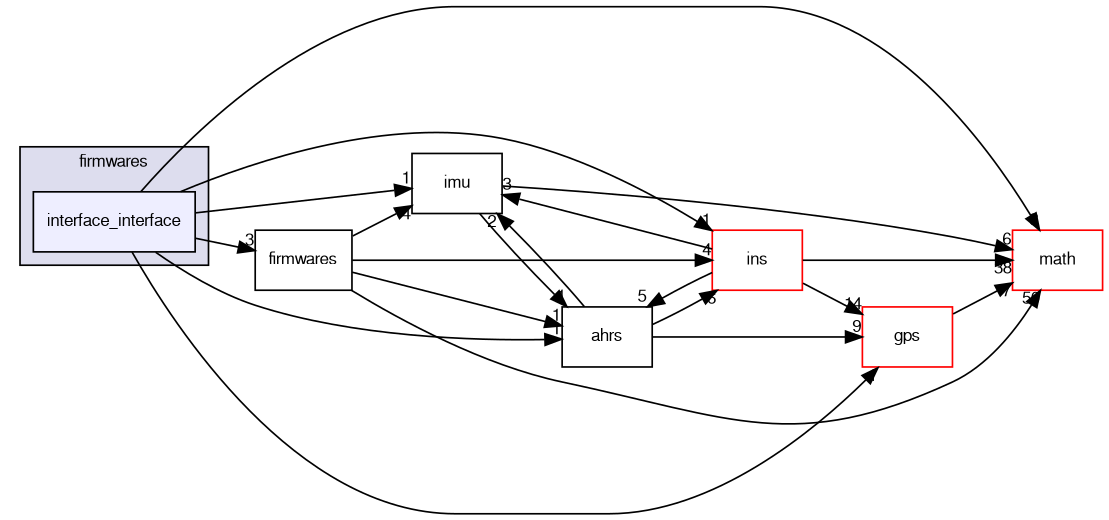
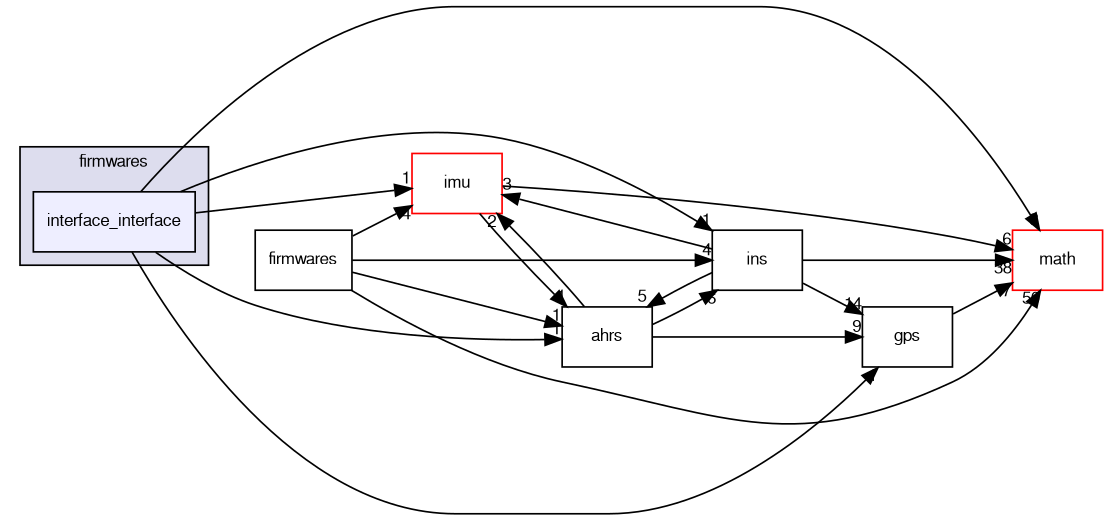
(457, 183) -> (457, 183)
(219, 243) -> none
(757, 260) -> (757, 260)
(907, 337) -> (907, 337)
